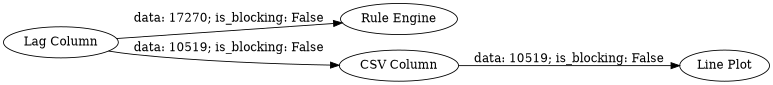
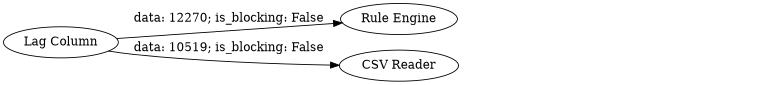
(229, 19) -> (229, 19)
(399, 66) -> (399, 66)
(725, 66) -> none
